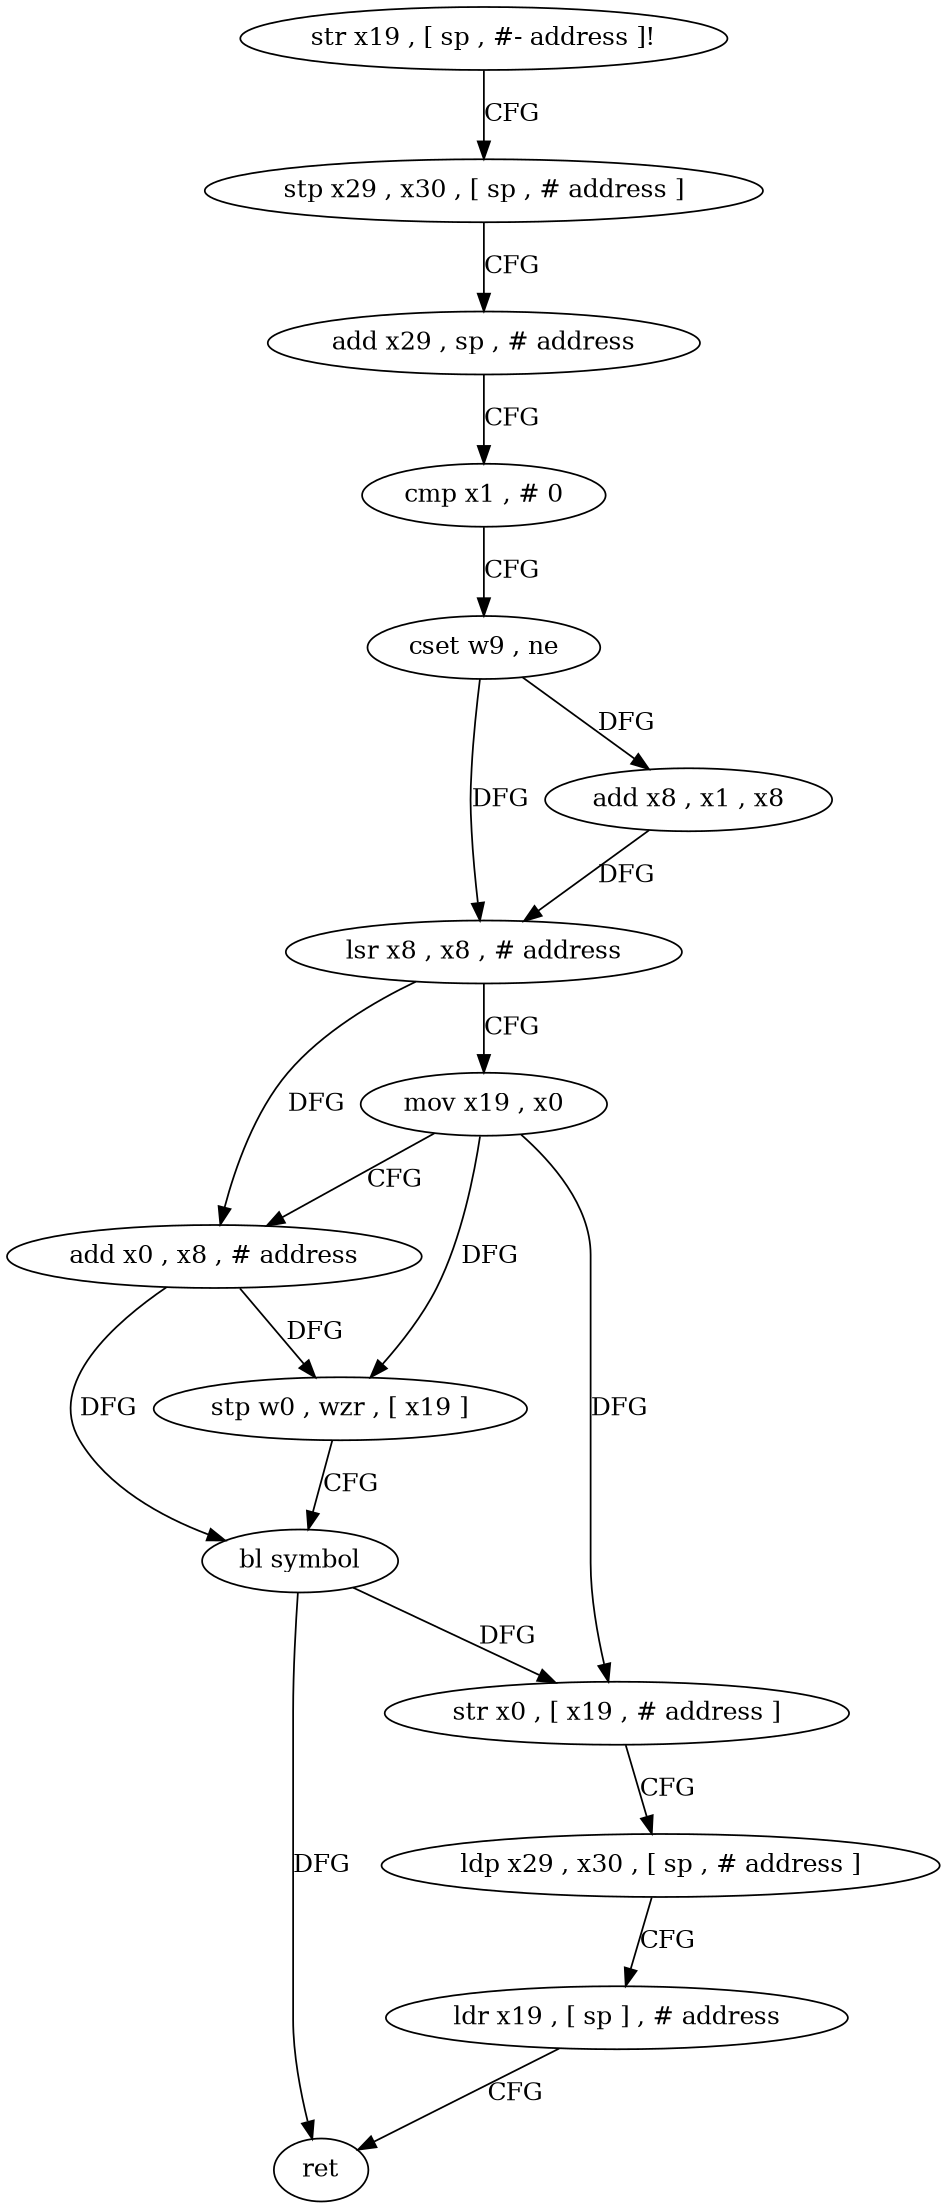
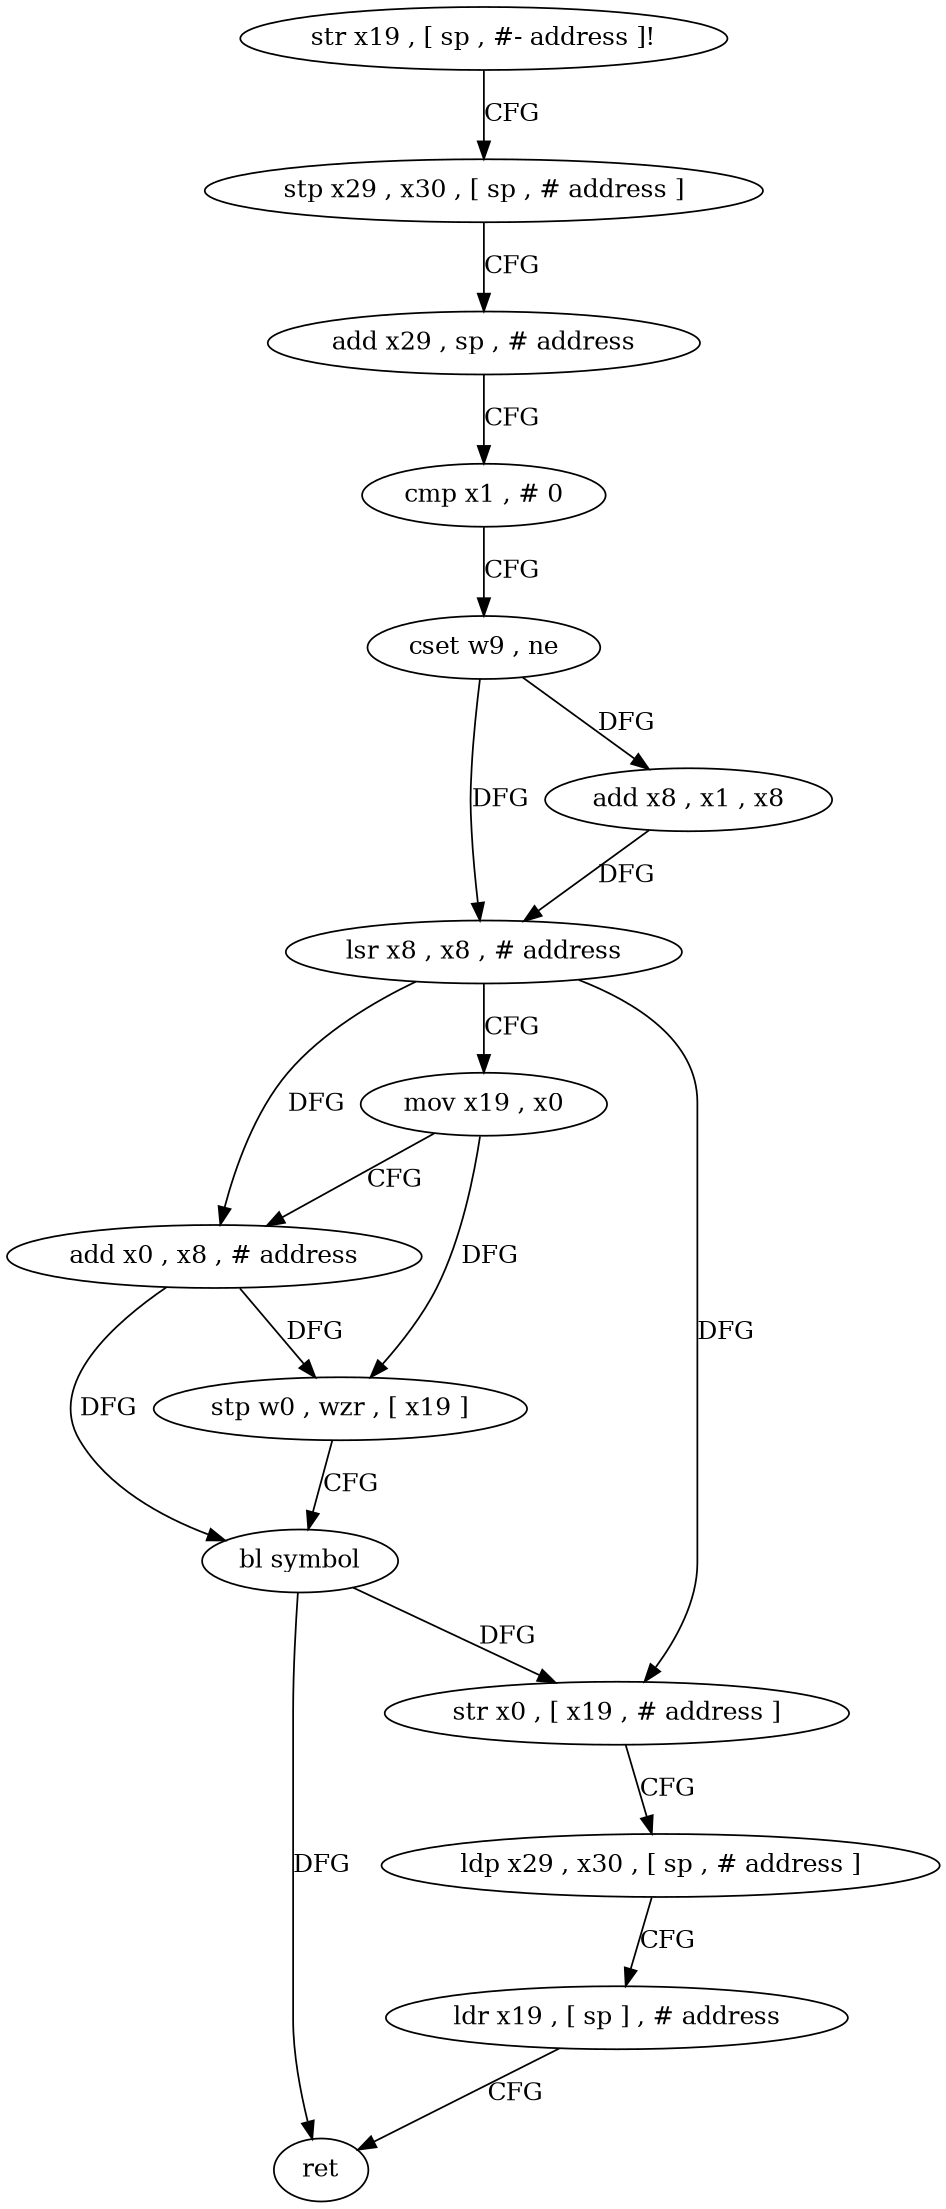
(591, 1389) -> (697, 1299)
